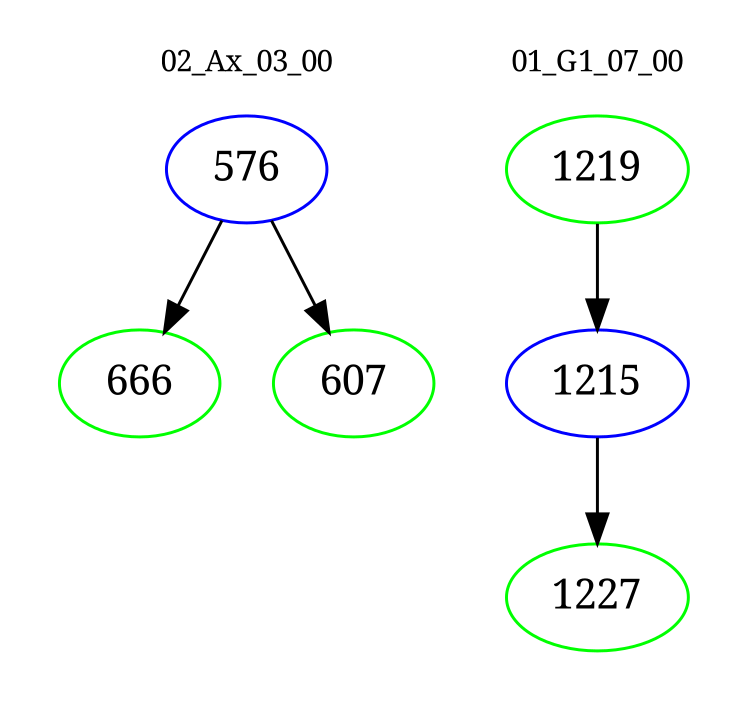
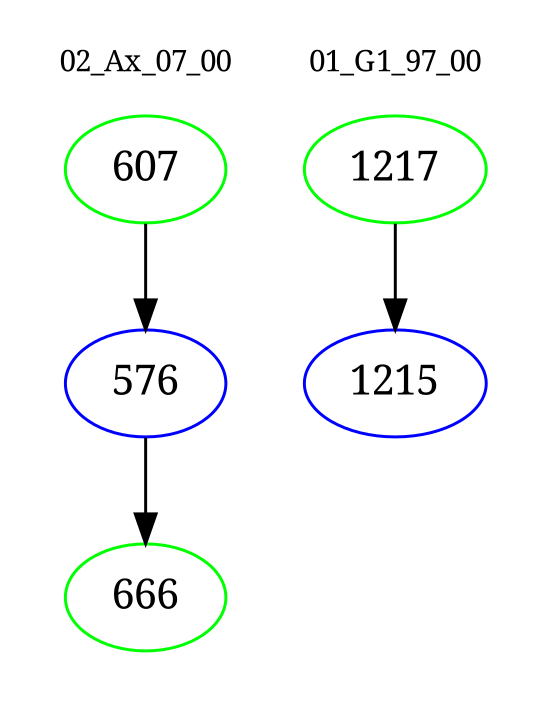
(247, 64) -> (146, 64)
(597, 64) -> (395, 64)
(597, 169) -> (395, 169)
(293, 263) -> (146, 262)
(597, 597) -> none
